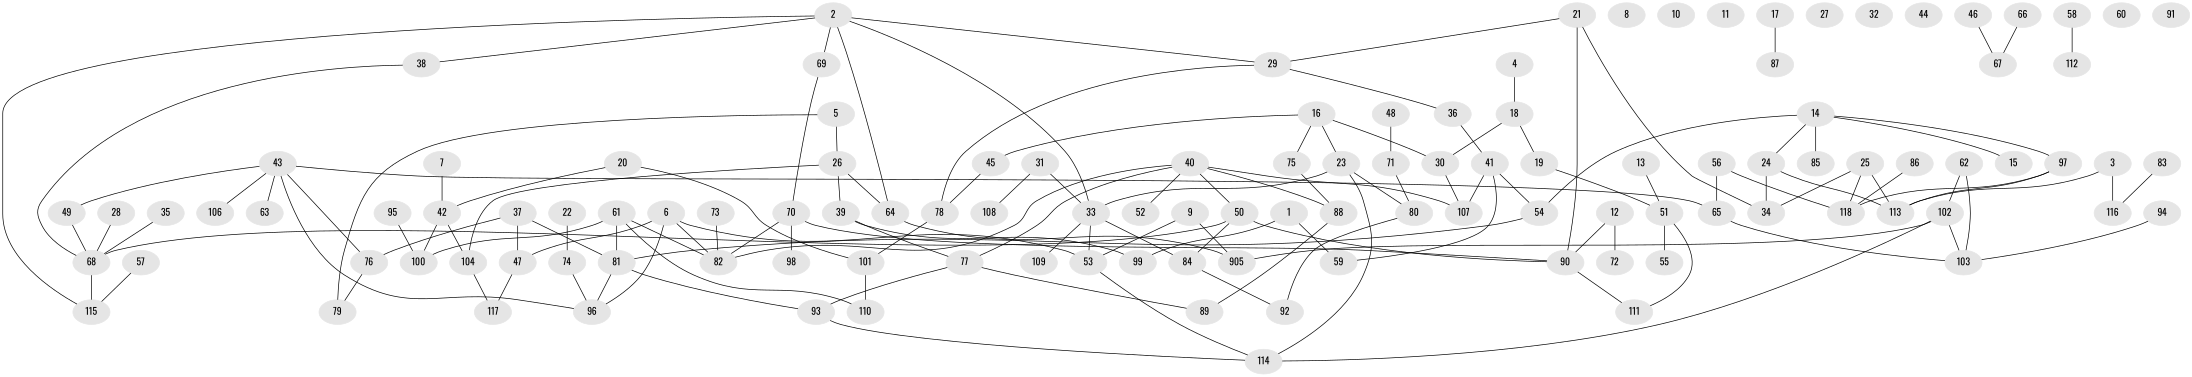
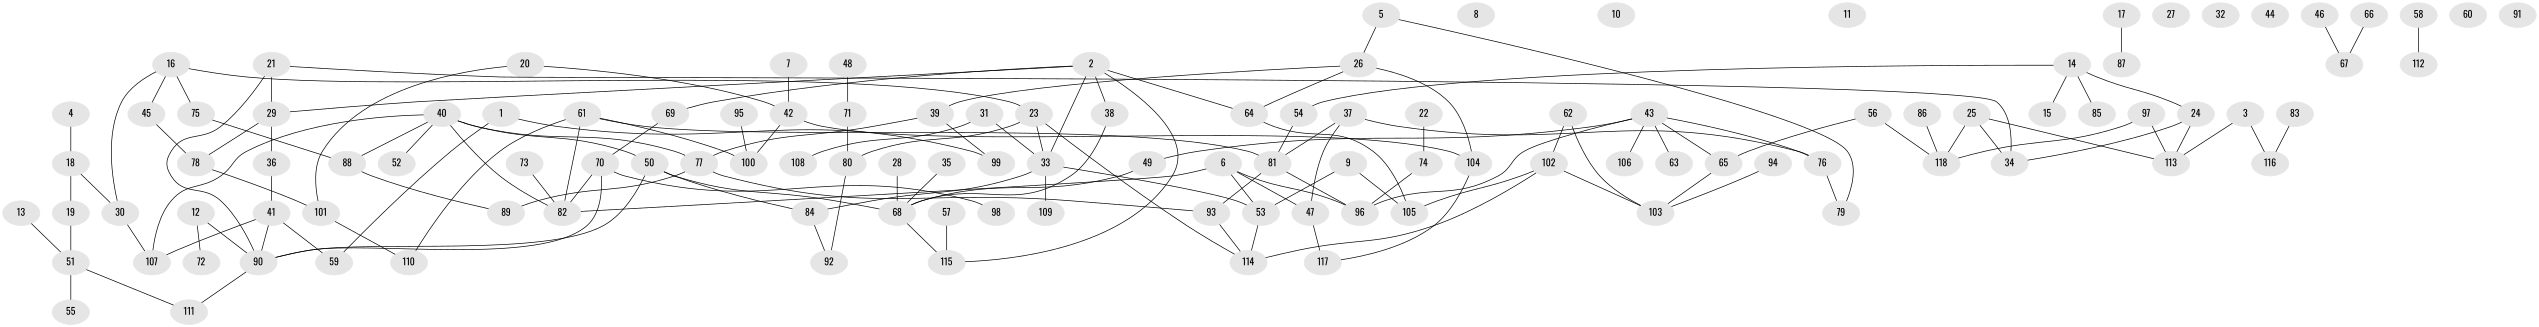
(1943, 129) -> none
(1519, 193) -> (265, 238)
(1237, 263) -> (1409, 213)
